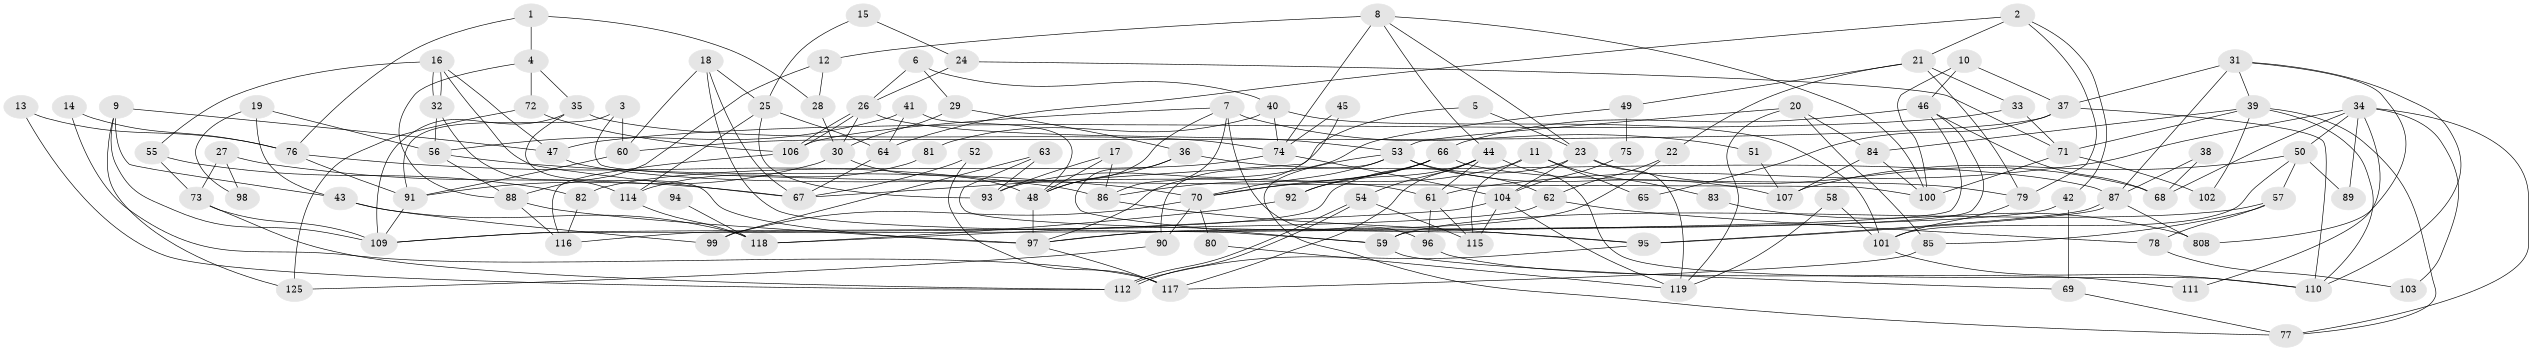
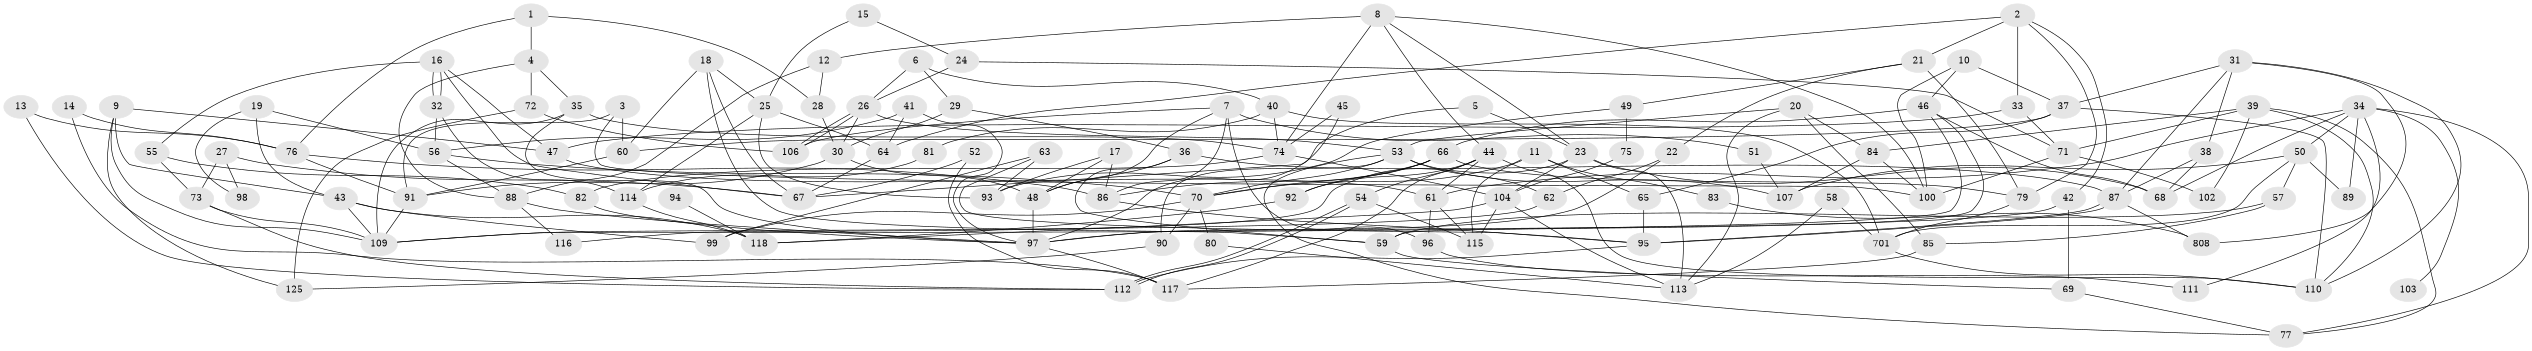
(1968, 84) -> (2018, 61)
(2244, 84) -> (2221, 107)
(1071, 148) -> (1001, 157)
(660, 165) -> none
none -> (360, 221)
(573, 221) -> (804, 233)
none -> (1644, 221)
(1882, 244) -> (1882, 244)
(2155, 244) -> none
(1679, 290) -> (1679, 290)
